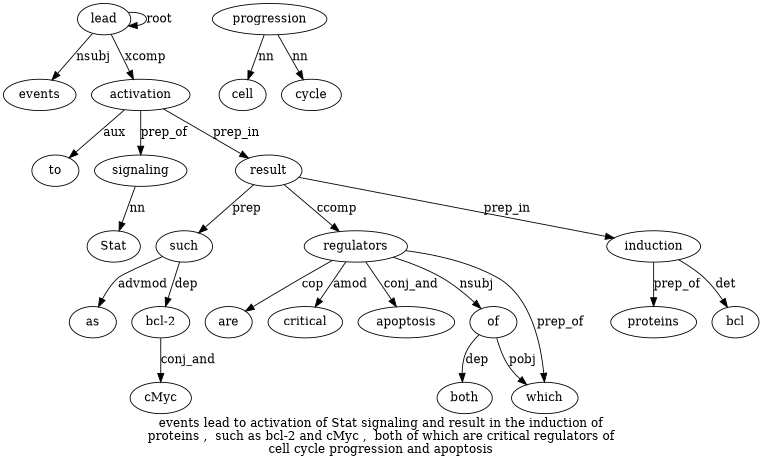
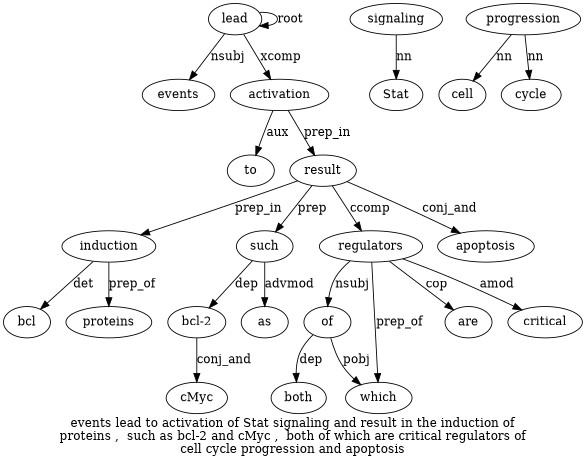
(141, 128) -> none
(379, 281) -> (400, 205)
